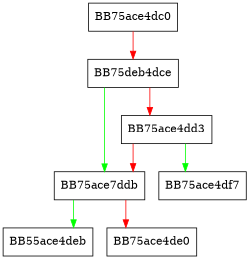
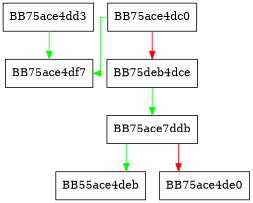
none -> (100, 42)
(150, 97) -> none
(133, 154) -> none
